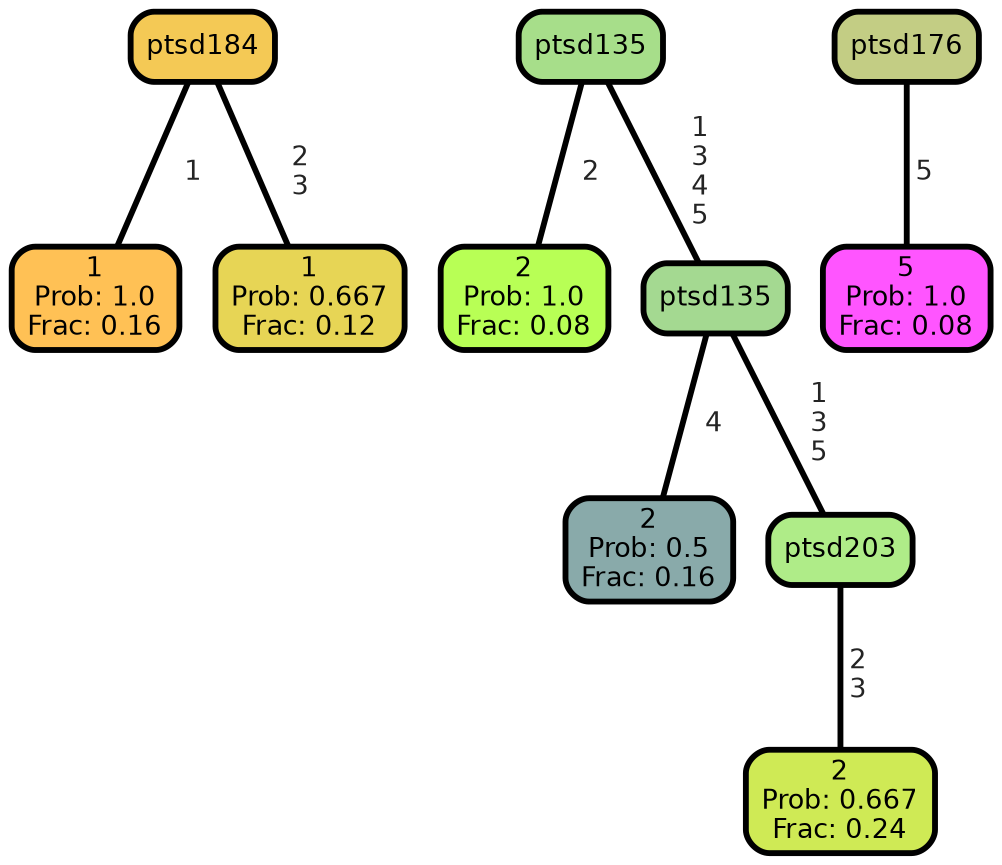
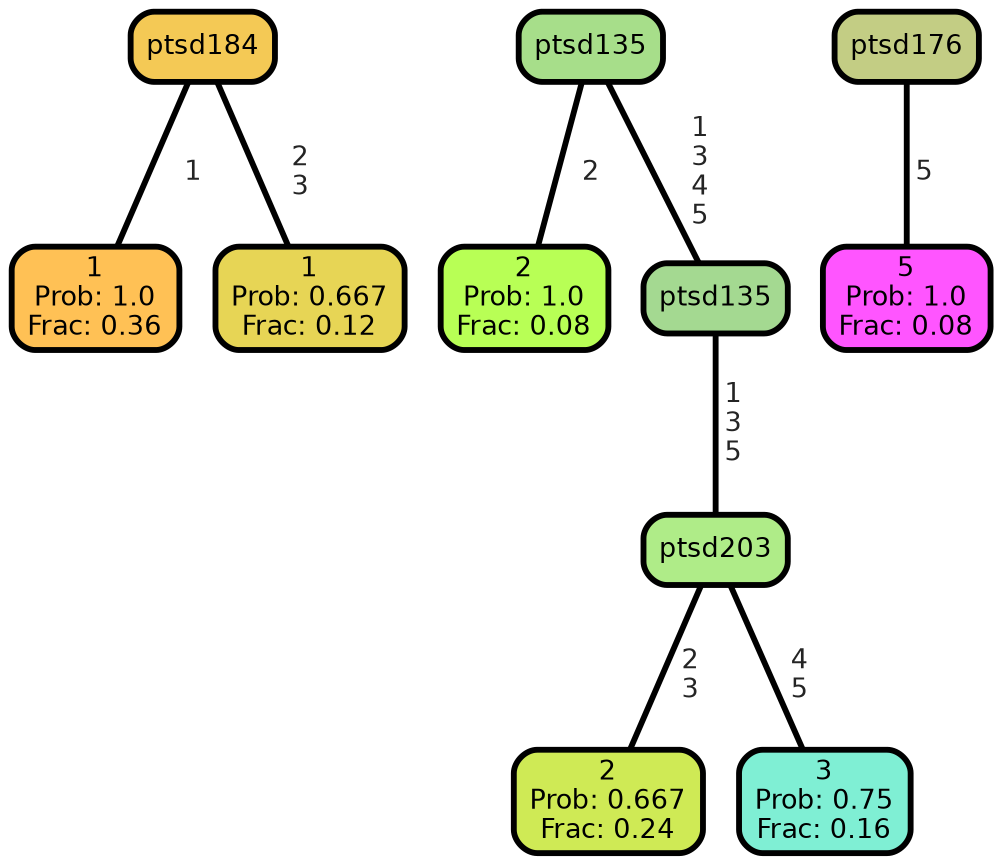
(96, 298) -> (96, 298)
(649, 550) -> none
none -> (825, 801)
